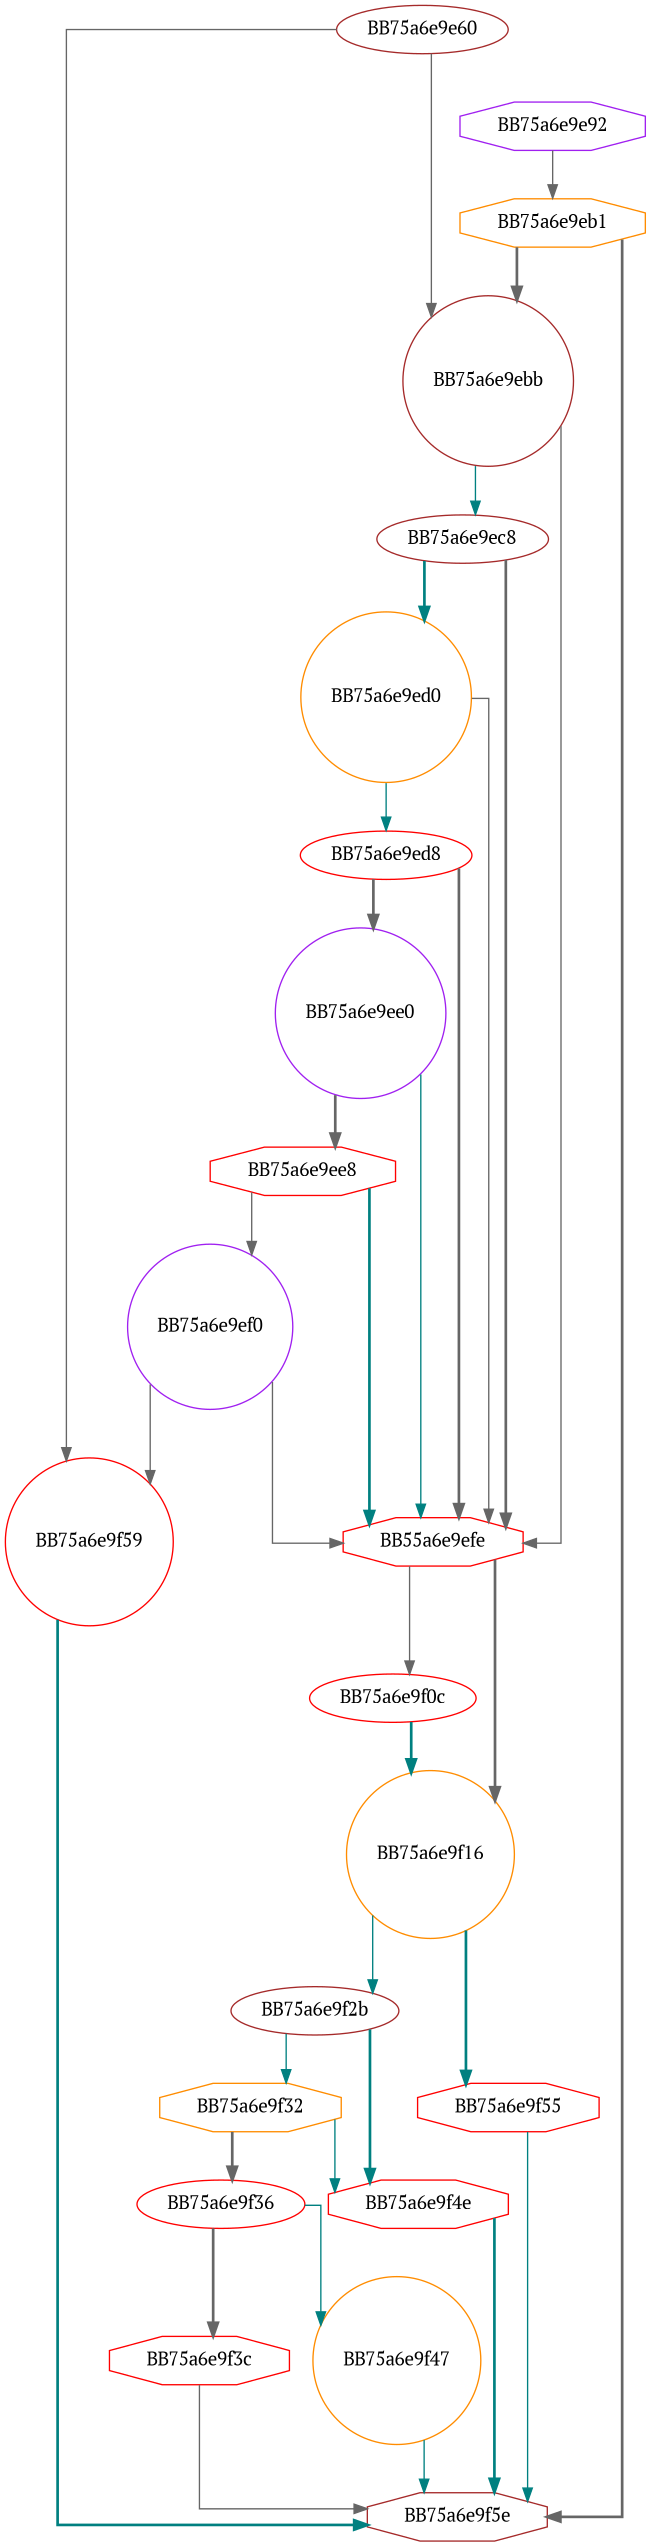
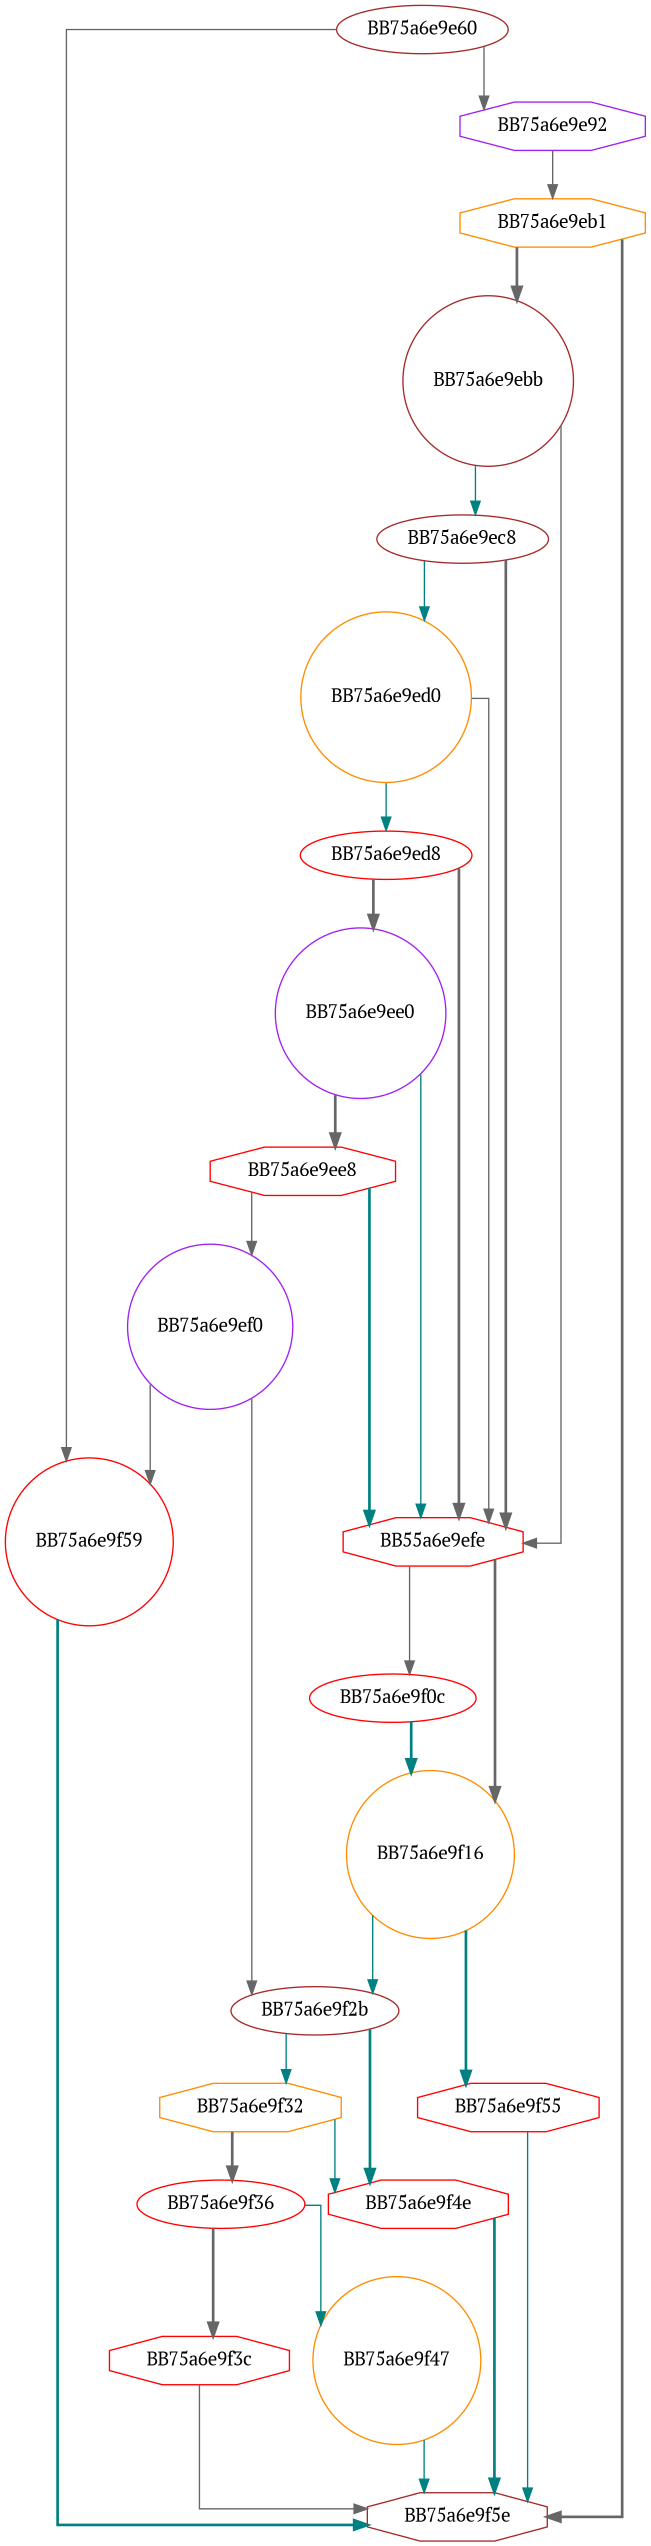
(431, 179) -> (484, 71)
(424, 584) -> (424, 584)
(272, 1491) -> (252, 1690)
